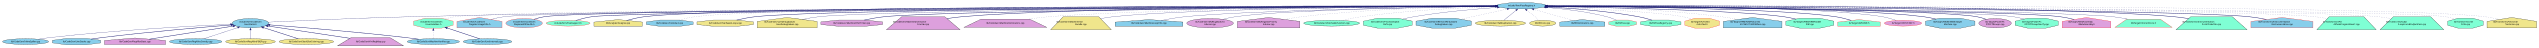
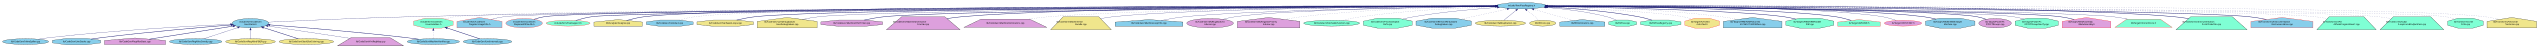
(1623, 23) -> (1623, 23)
(309, 32) -> (309, 32)
